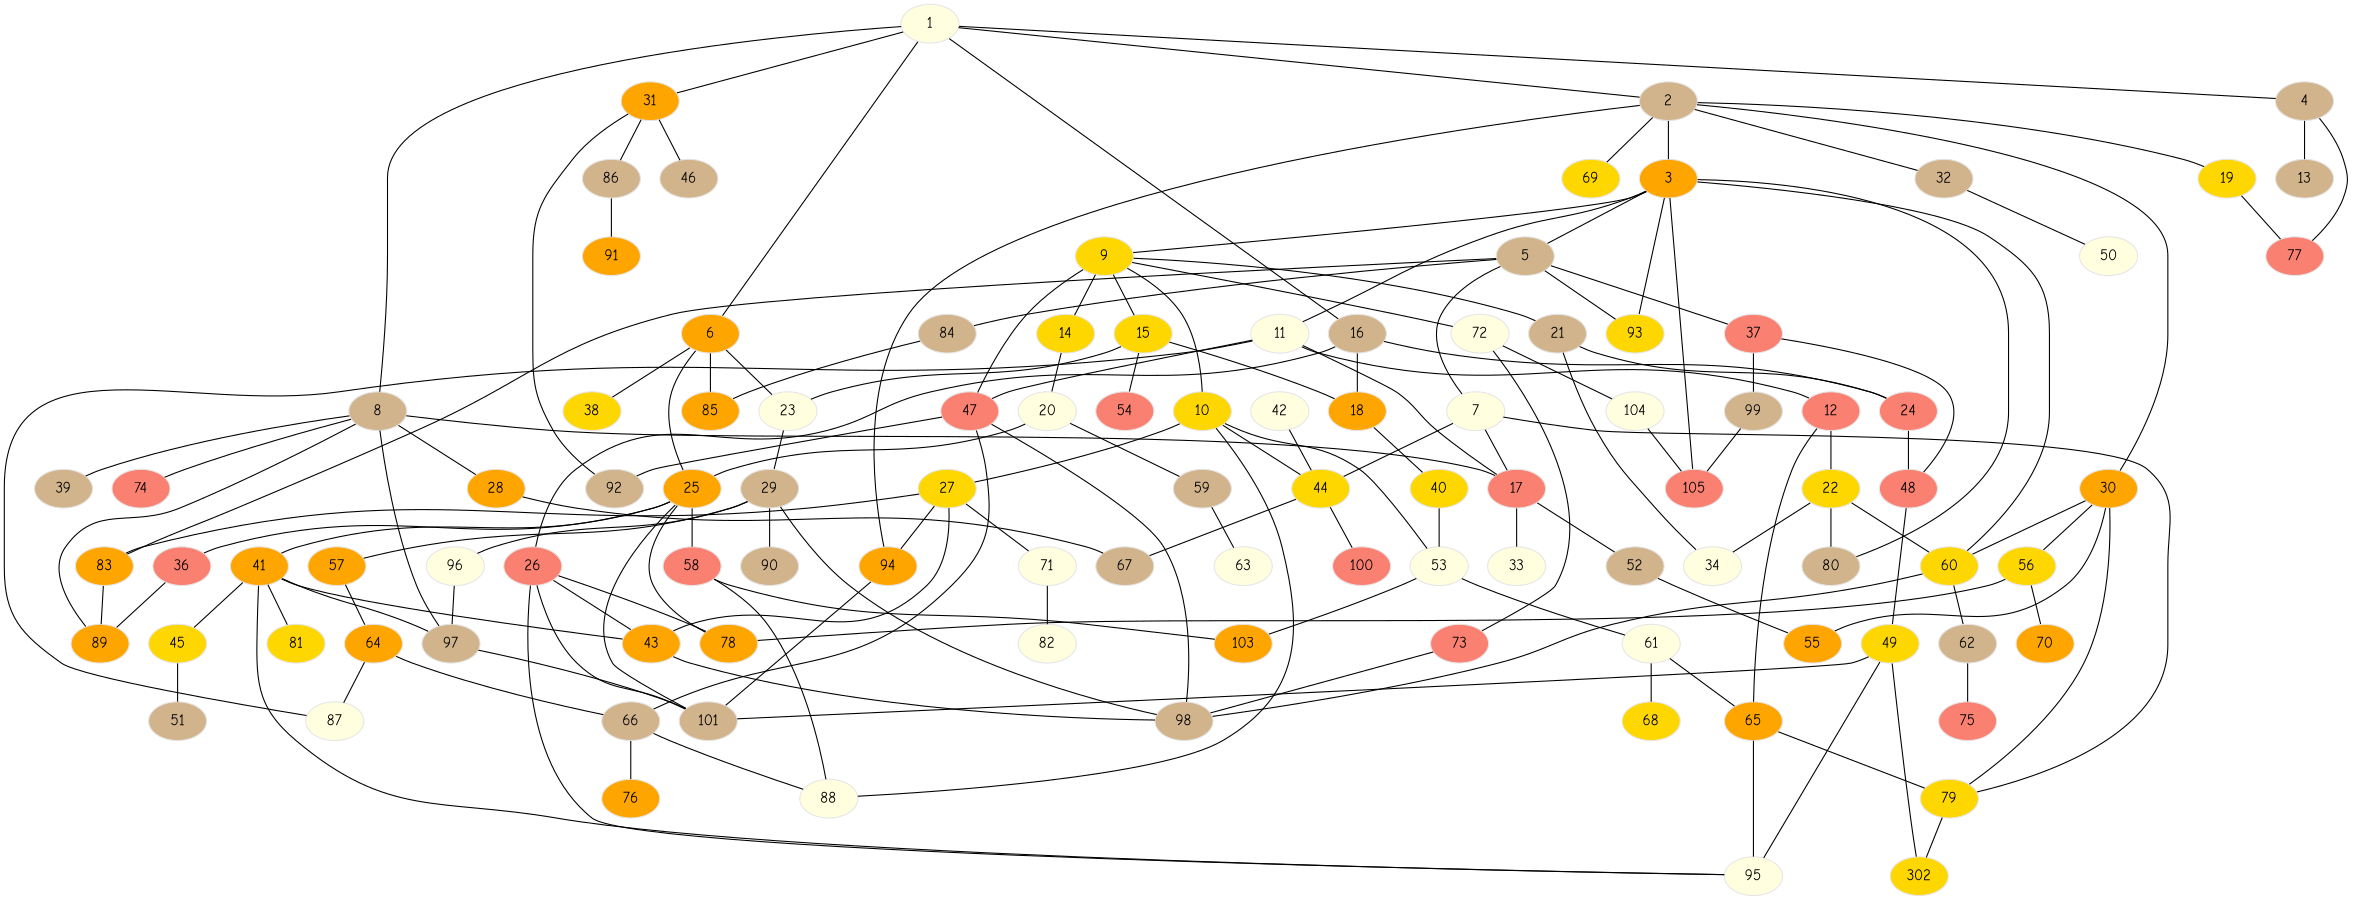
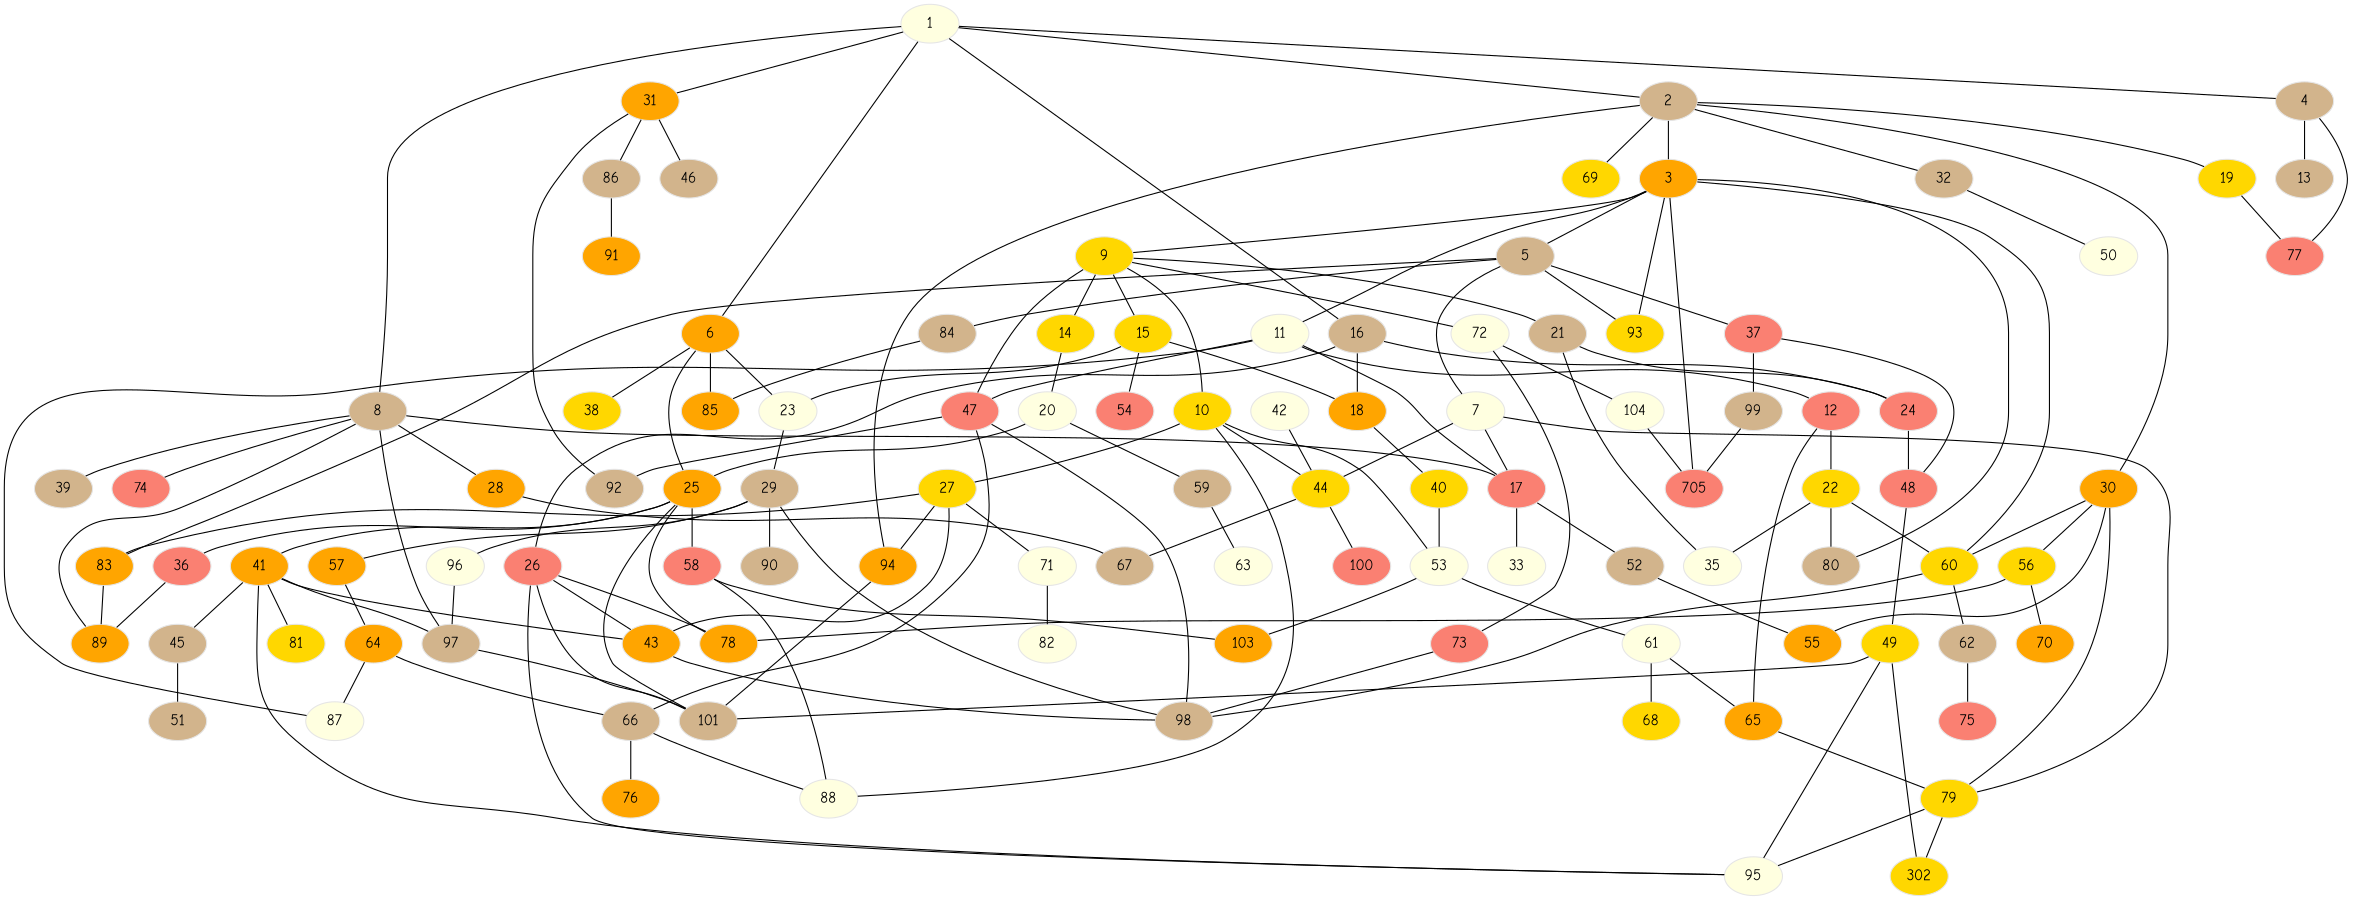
(1694, 489) -> (1694, 489)
(1713, 566) -> (1713, 566)
(178, 644) -> (178, 644)
(1753, 799) -> (1851, 837)
